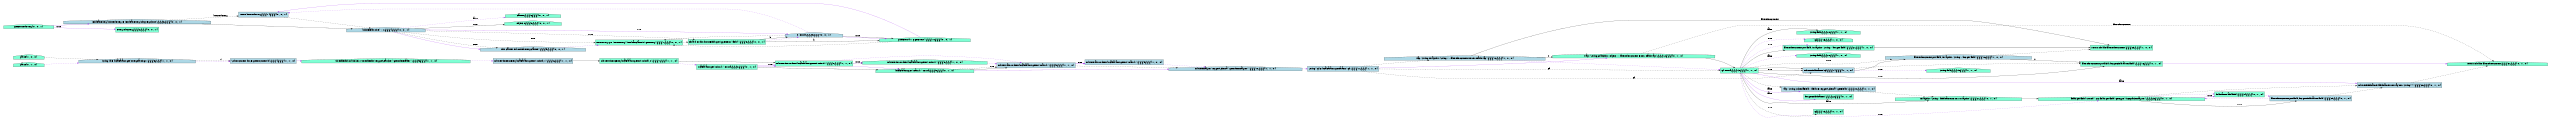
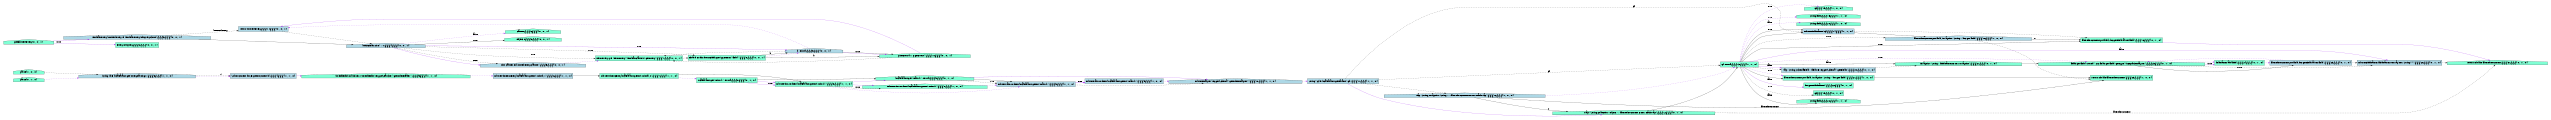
(1890, 70) -> (1756, 25)
